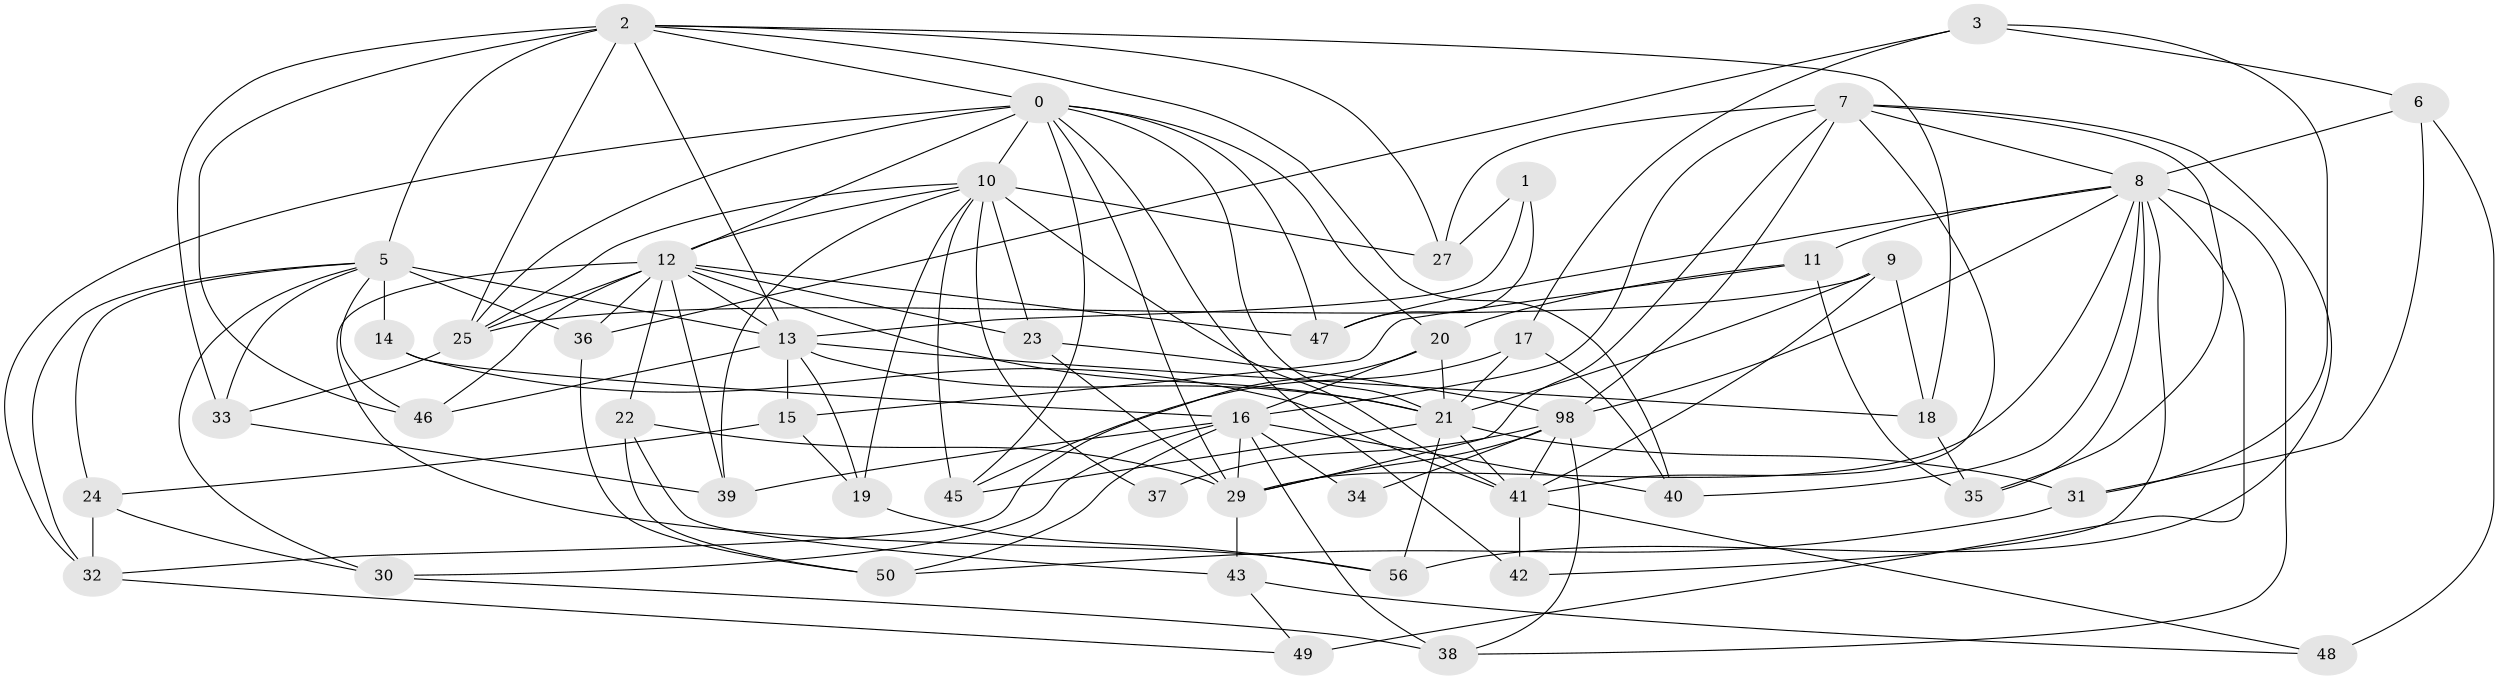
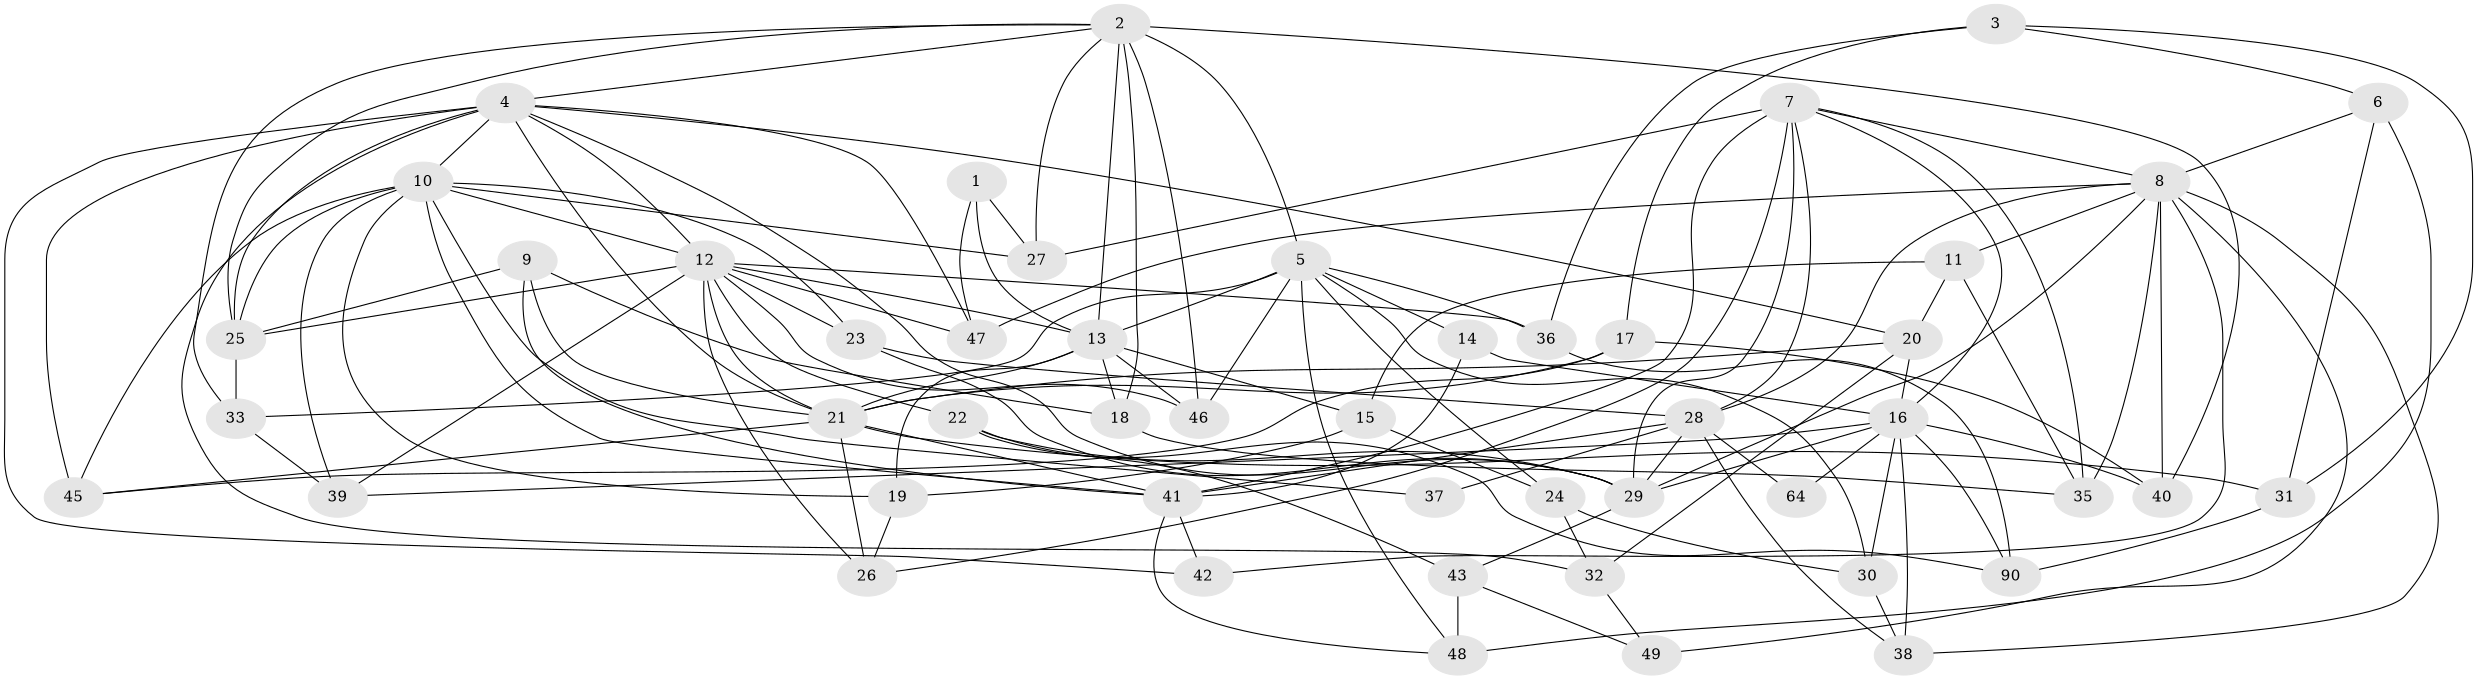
(1040, 103) -> (506, 103)
(88, 313) -> (1344, 481)
(1566, 419) -> (1695, 419)
(1358, 498) -> (1797, 498)
(886, 576) -> (2011, 576)
(1399, 576) -> (867, 576)
